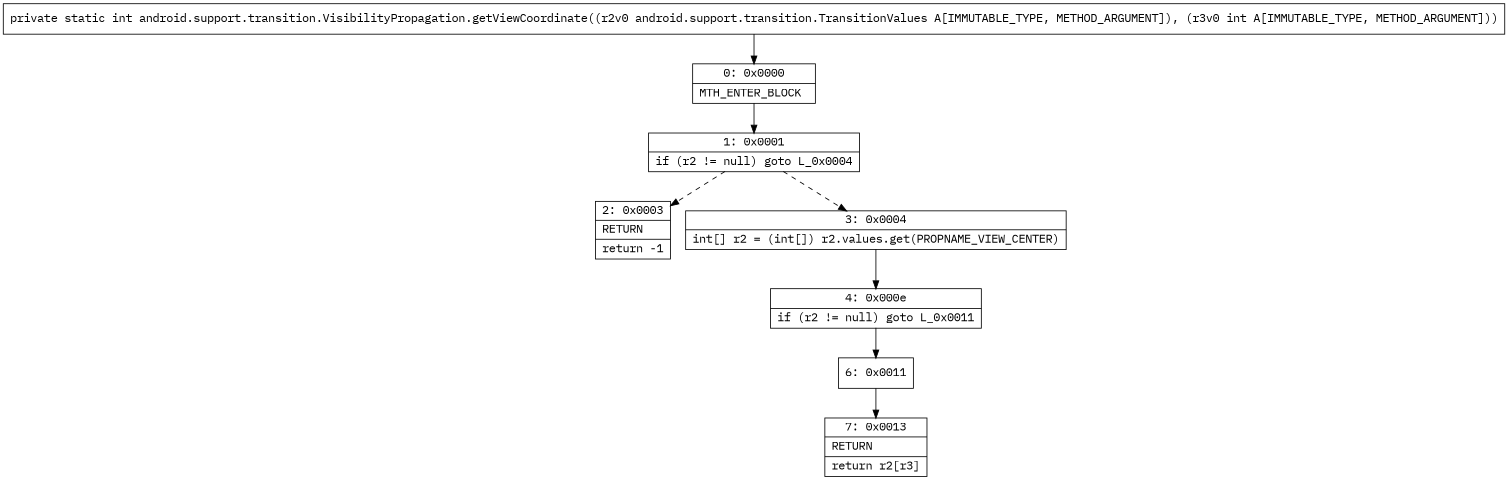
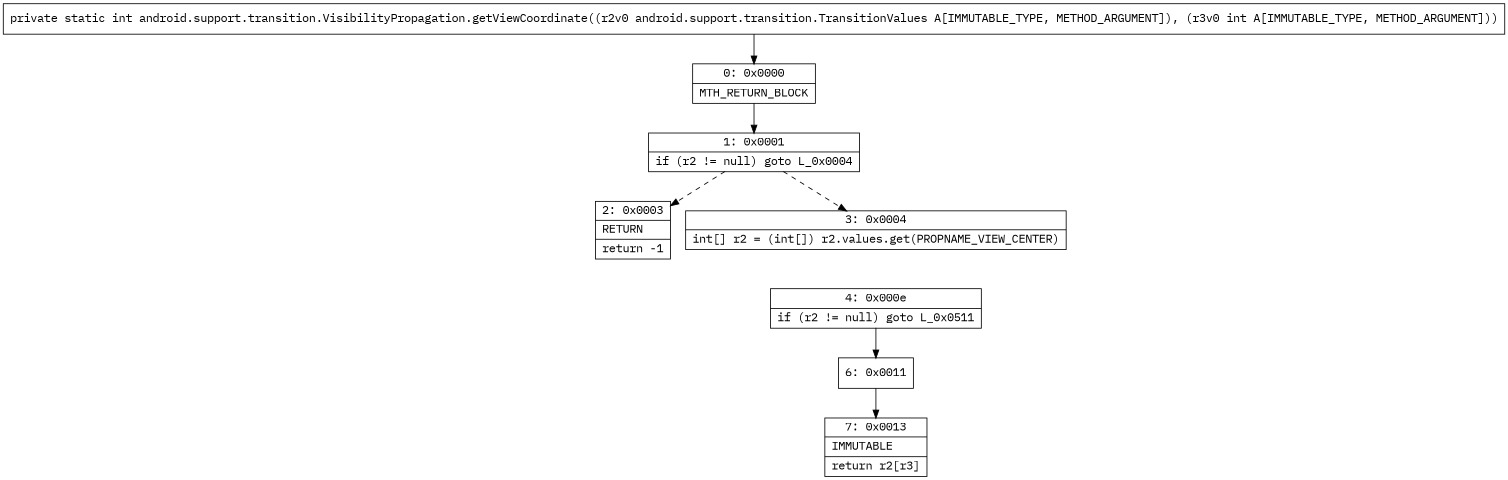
(750, 93) -> (754, 93)
(876, 265) -> none
(876, 318) -> (876, 318)
(852, 446) -> (862, 446)
